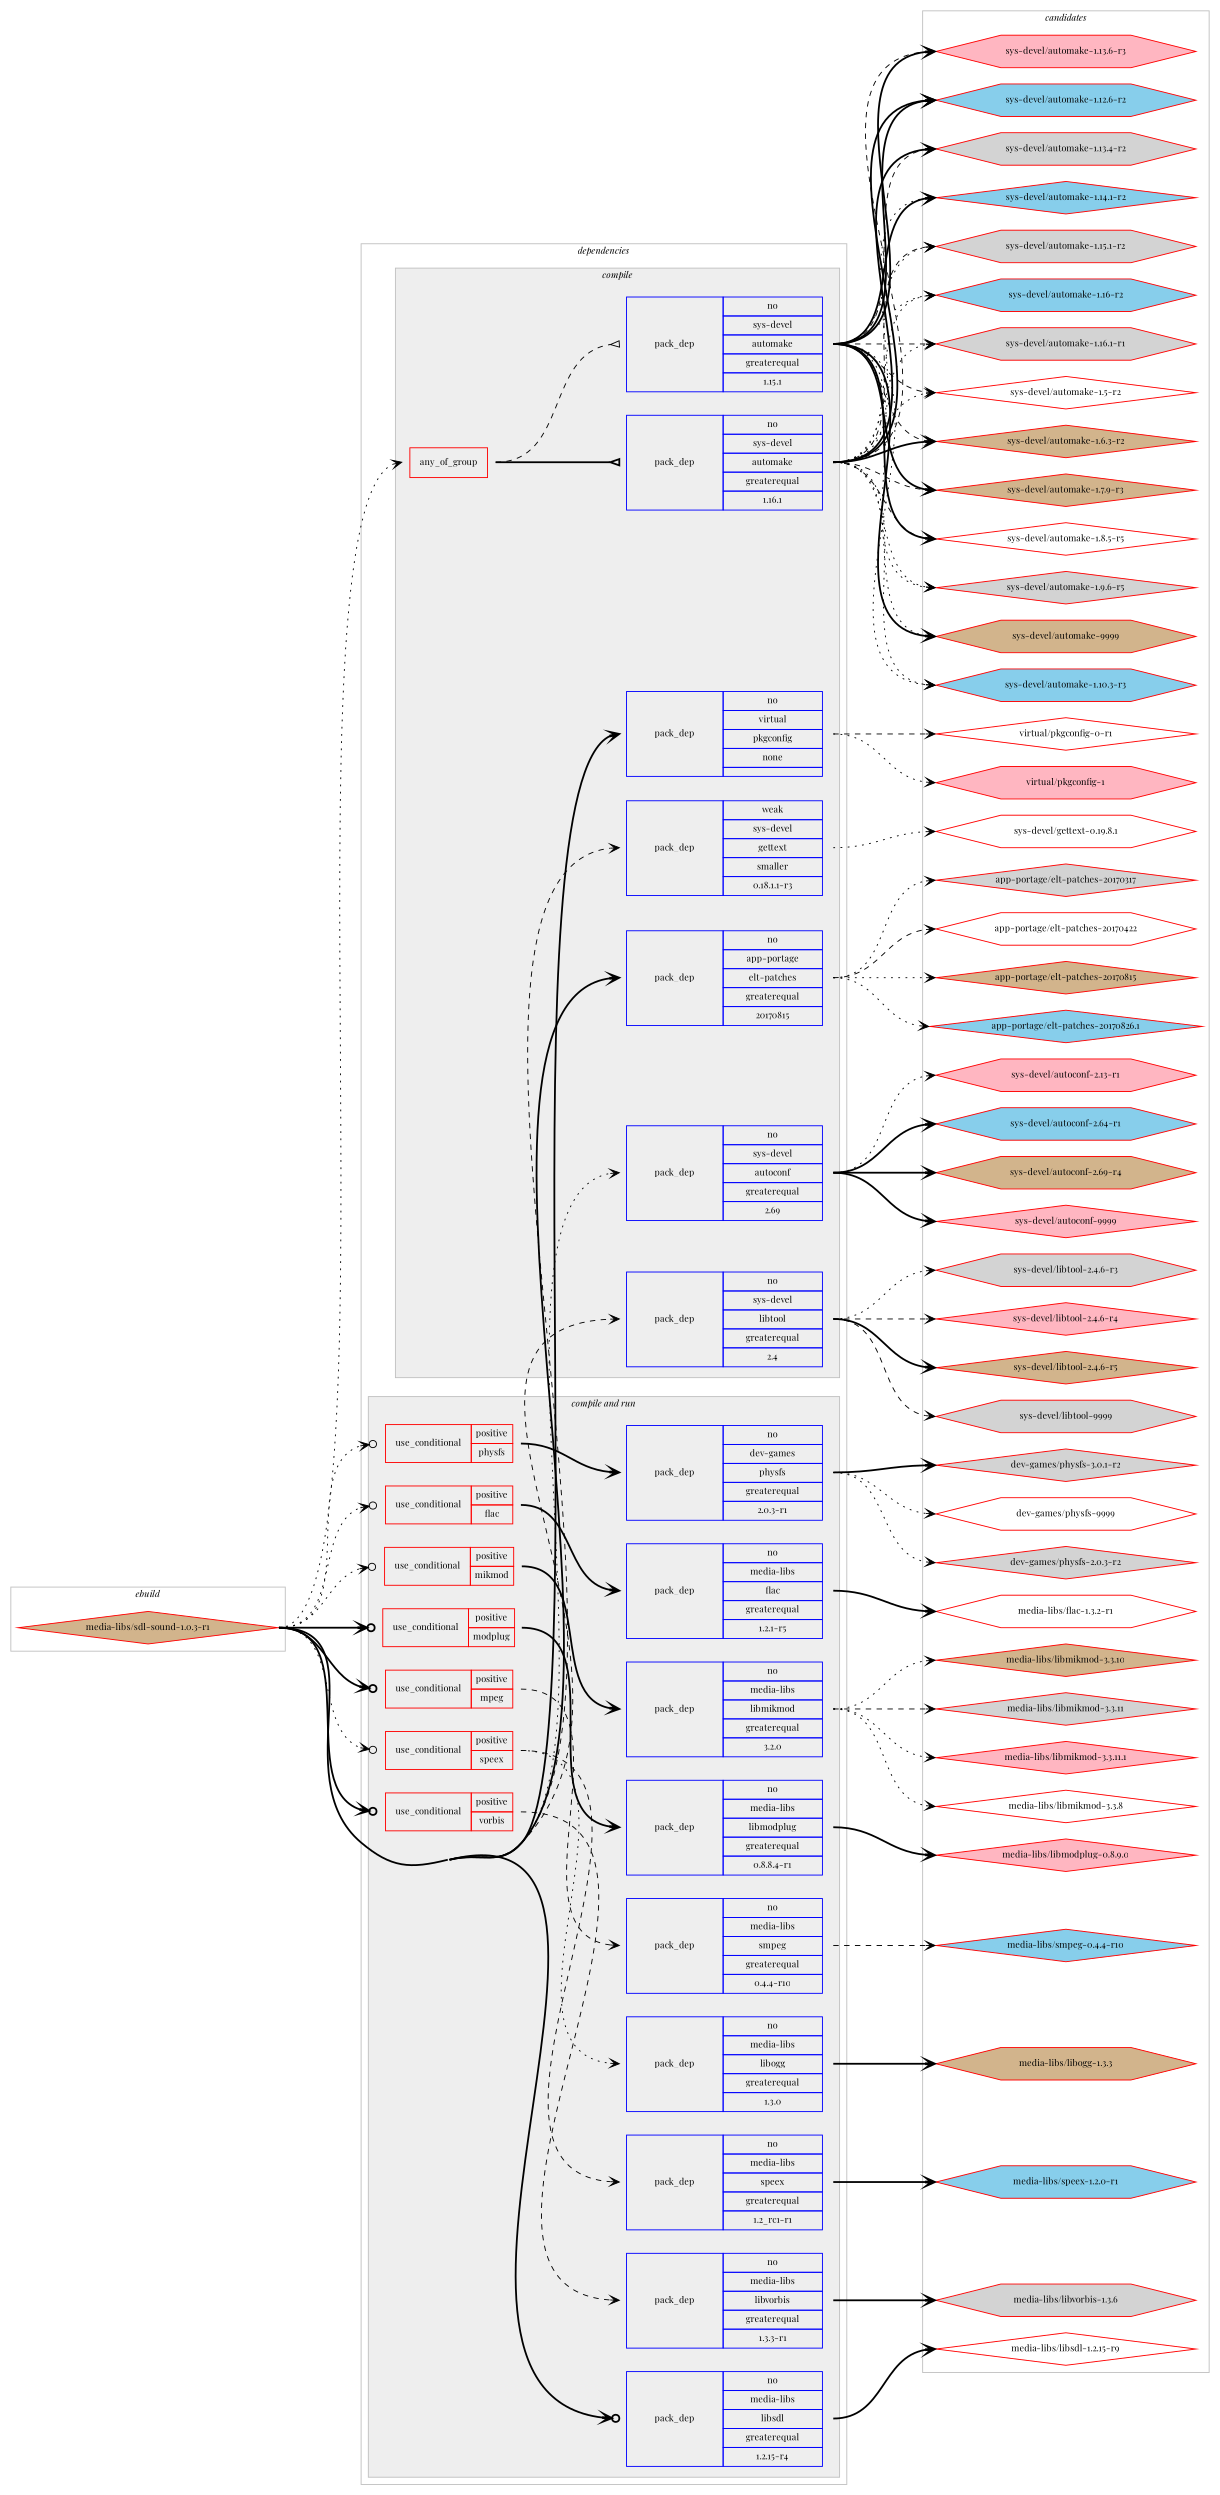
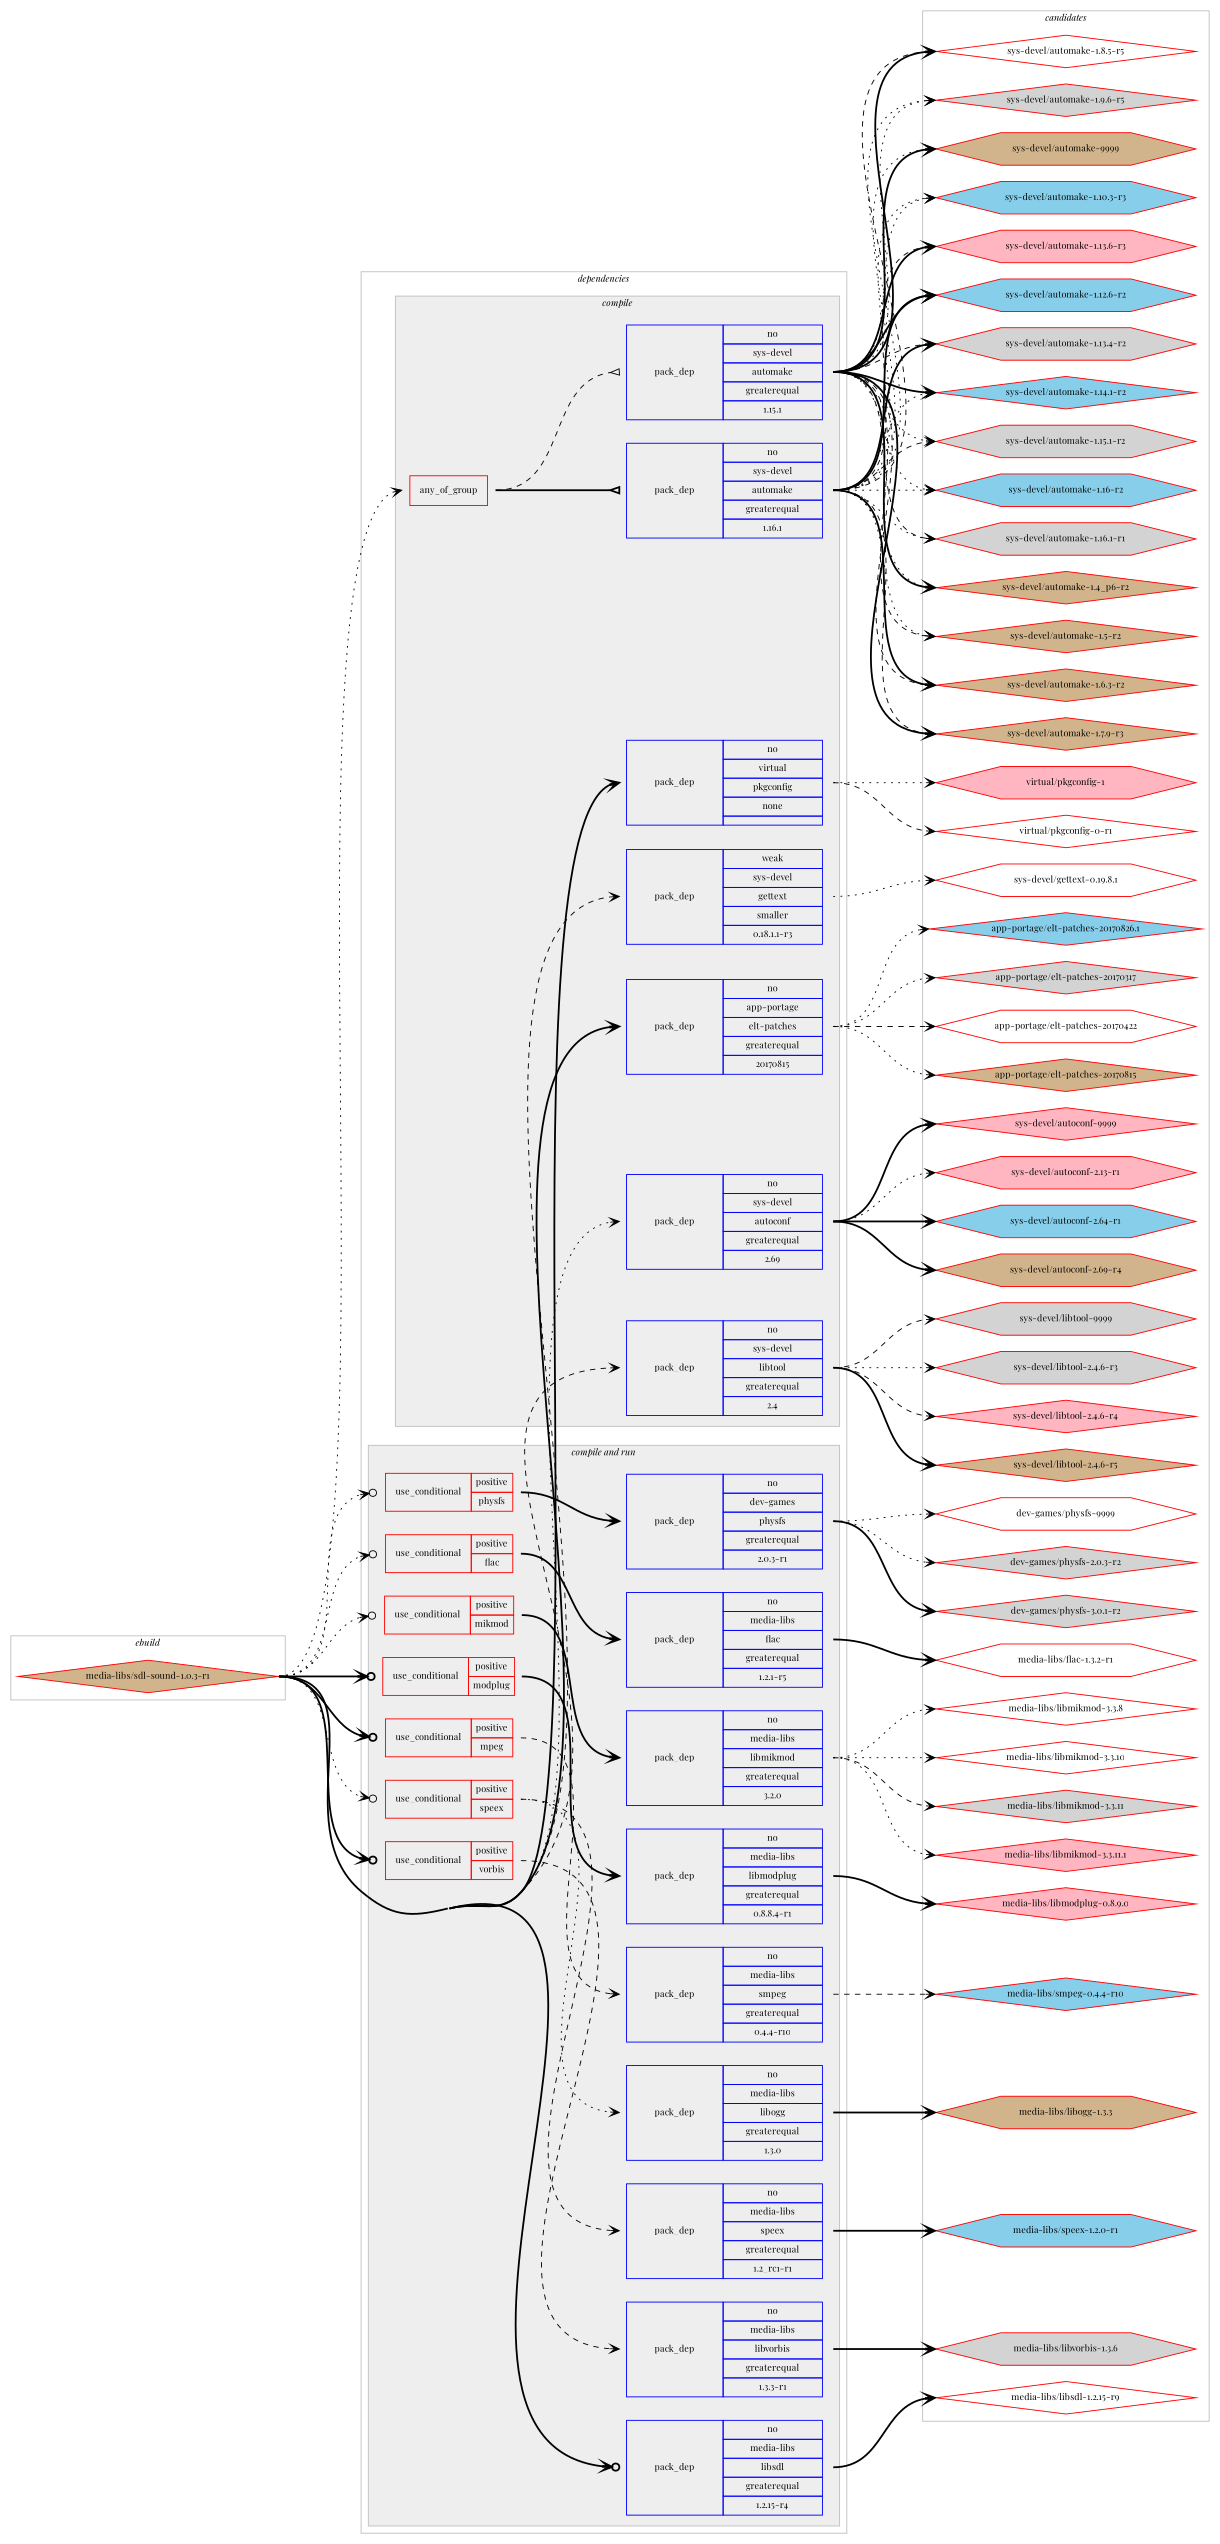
(1066, 393) -> (1066, 636)
none -> (1066, 588)
(1066, 1660) -> (1066, 1758)
